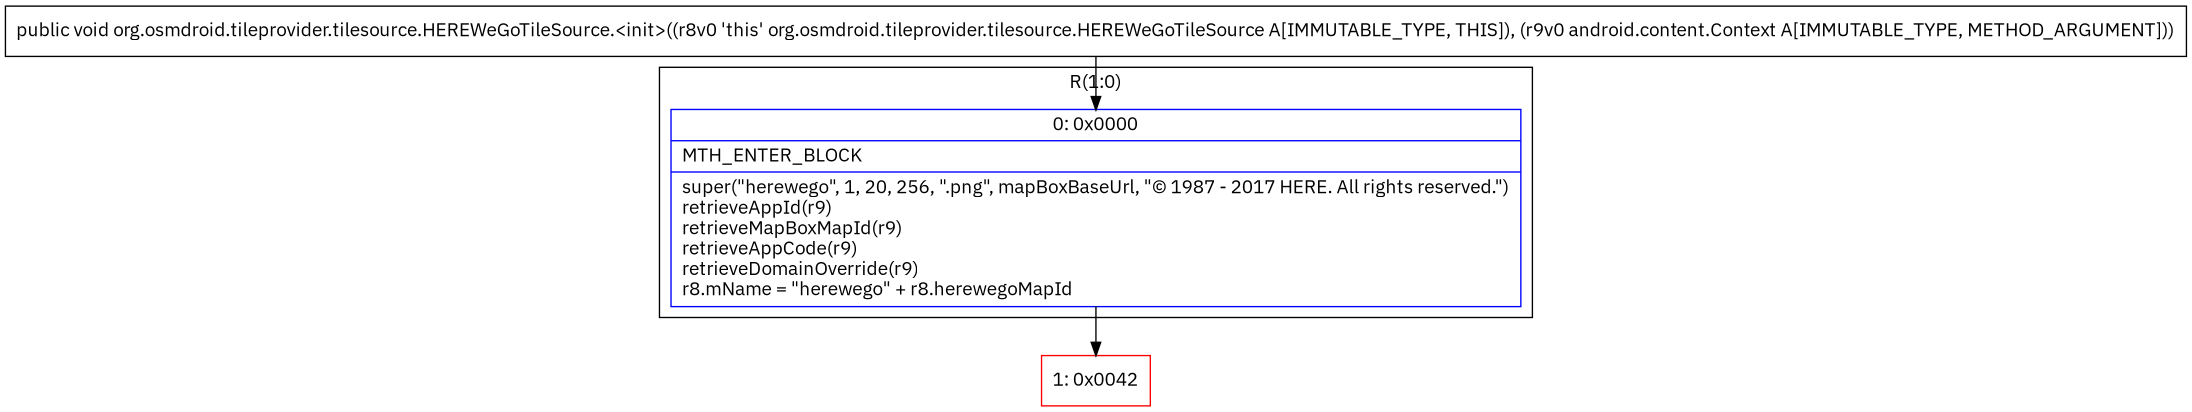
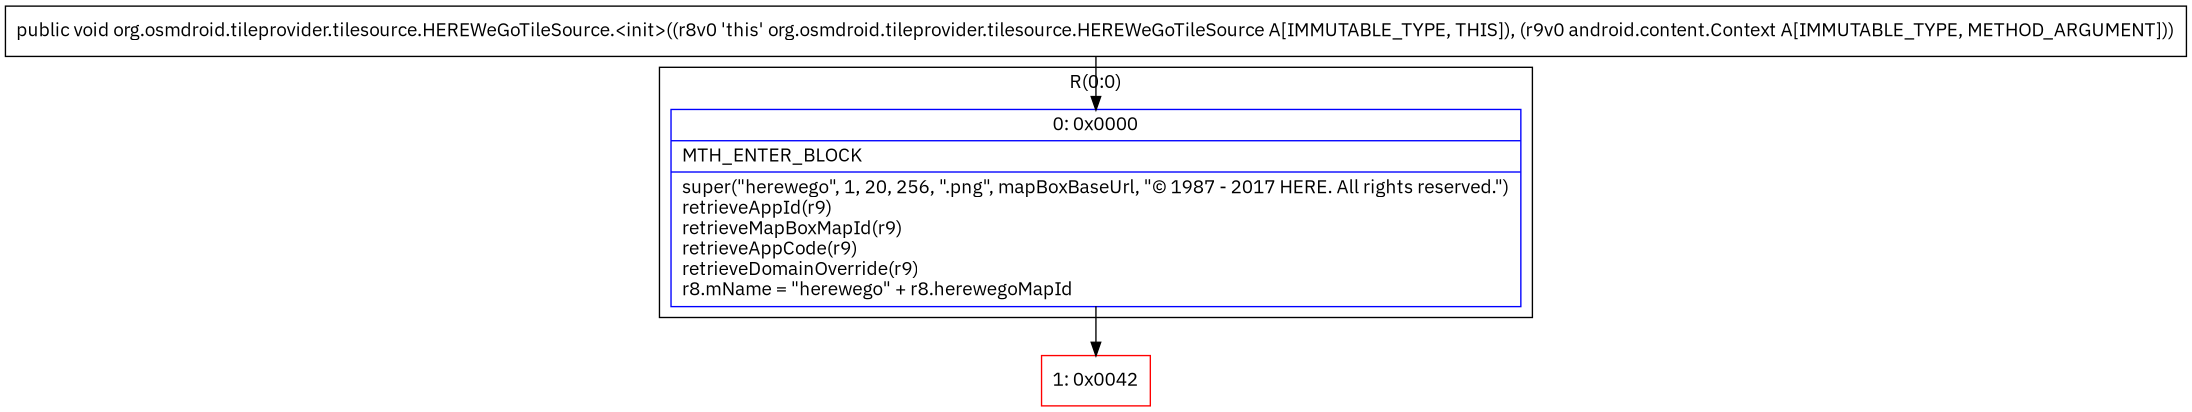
(1096, 83) -> (1096, 83)
